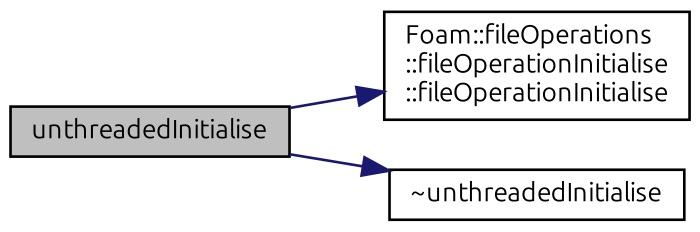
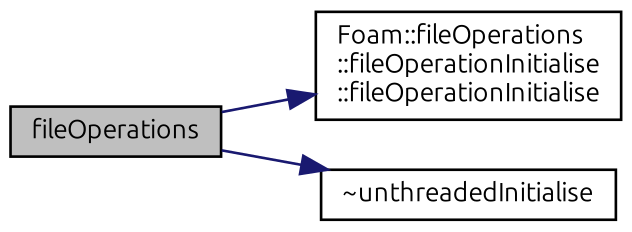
(150, 132) -> (116, 132)
